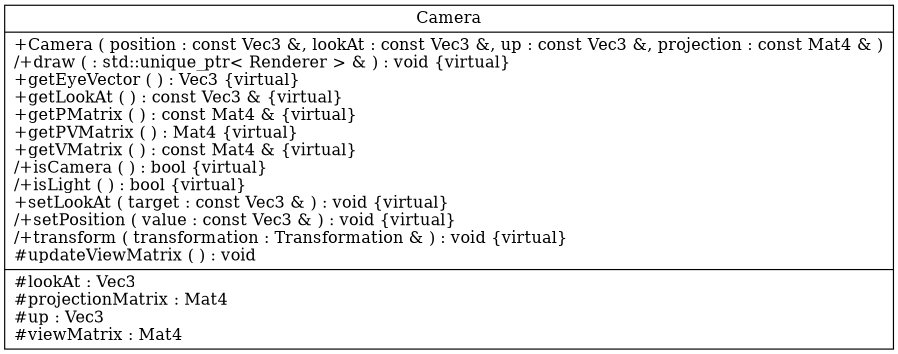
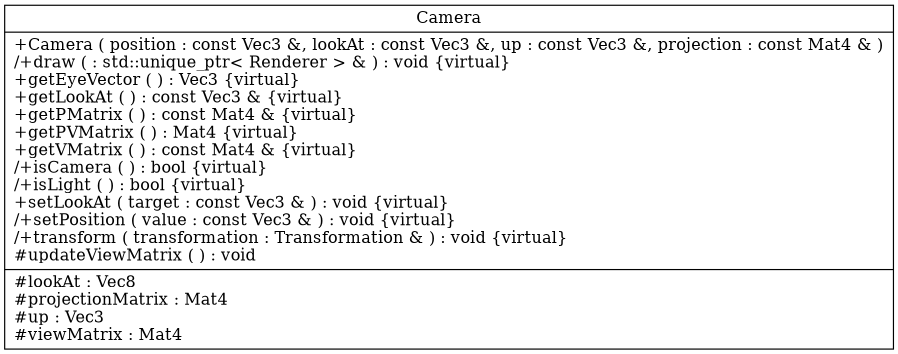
(75, 282) -> (75, 282)
